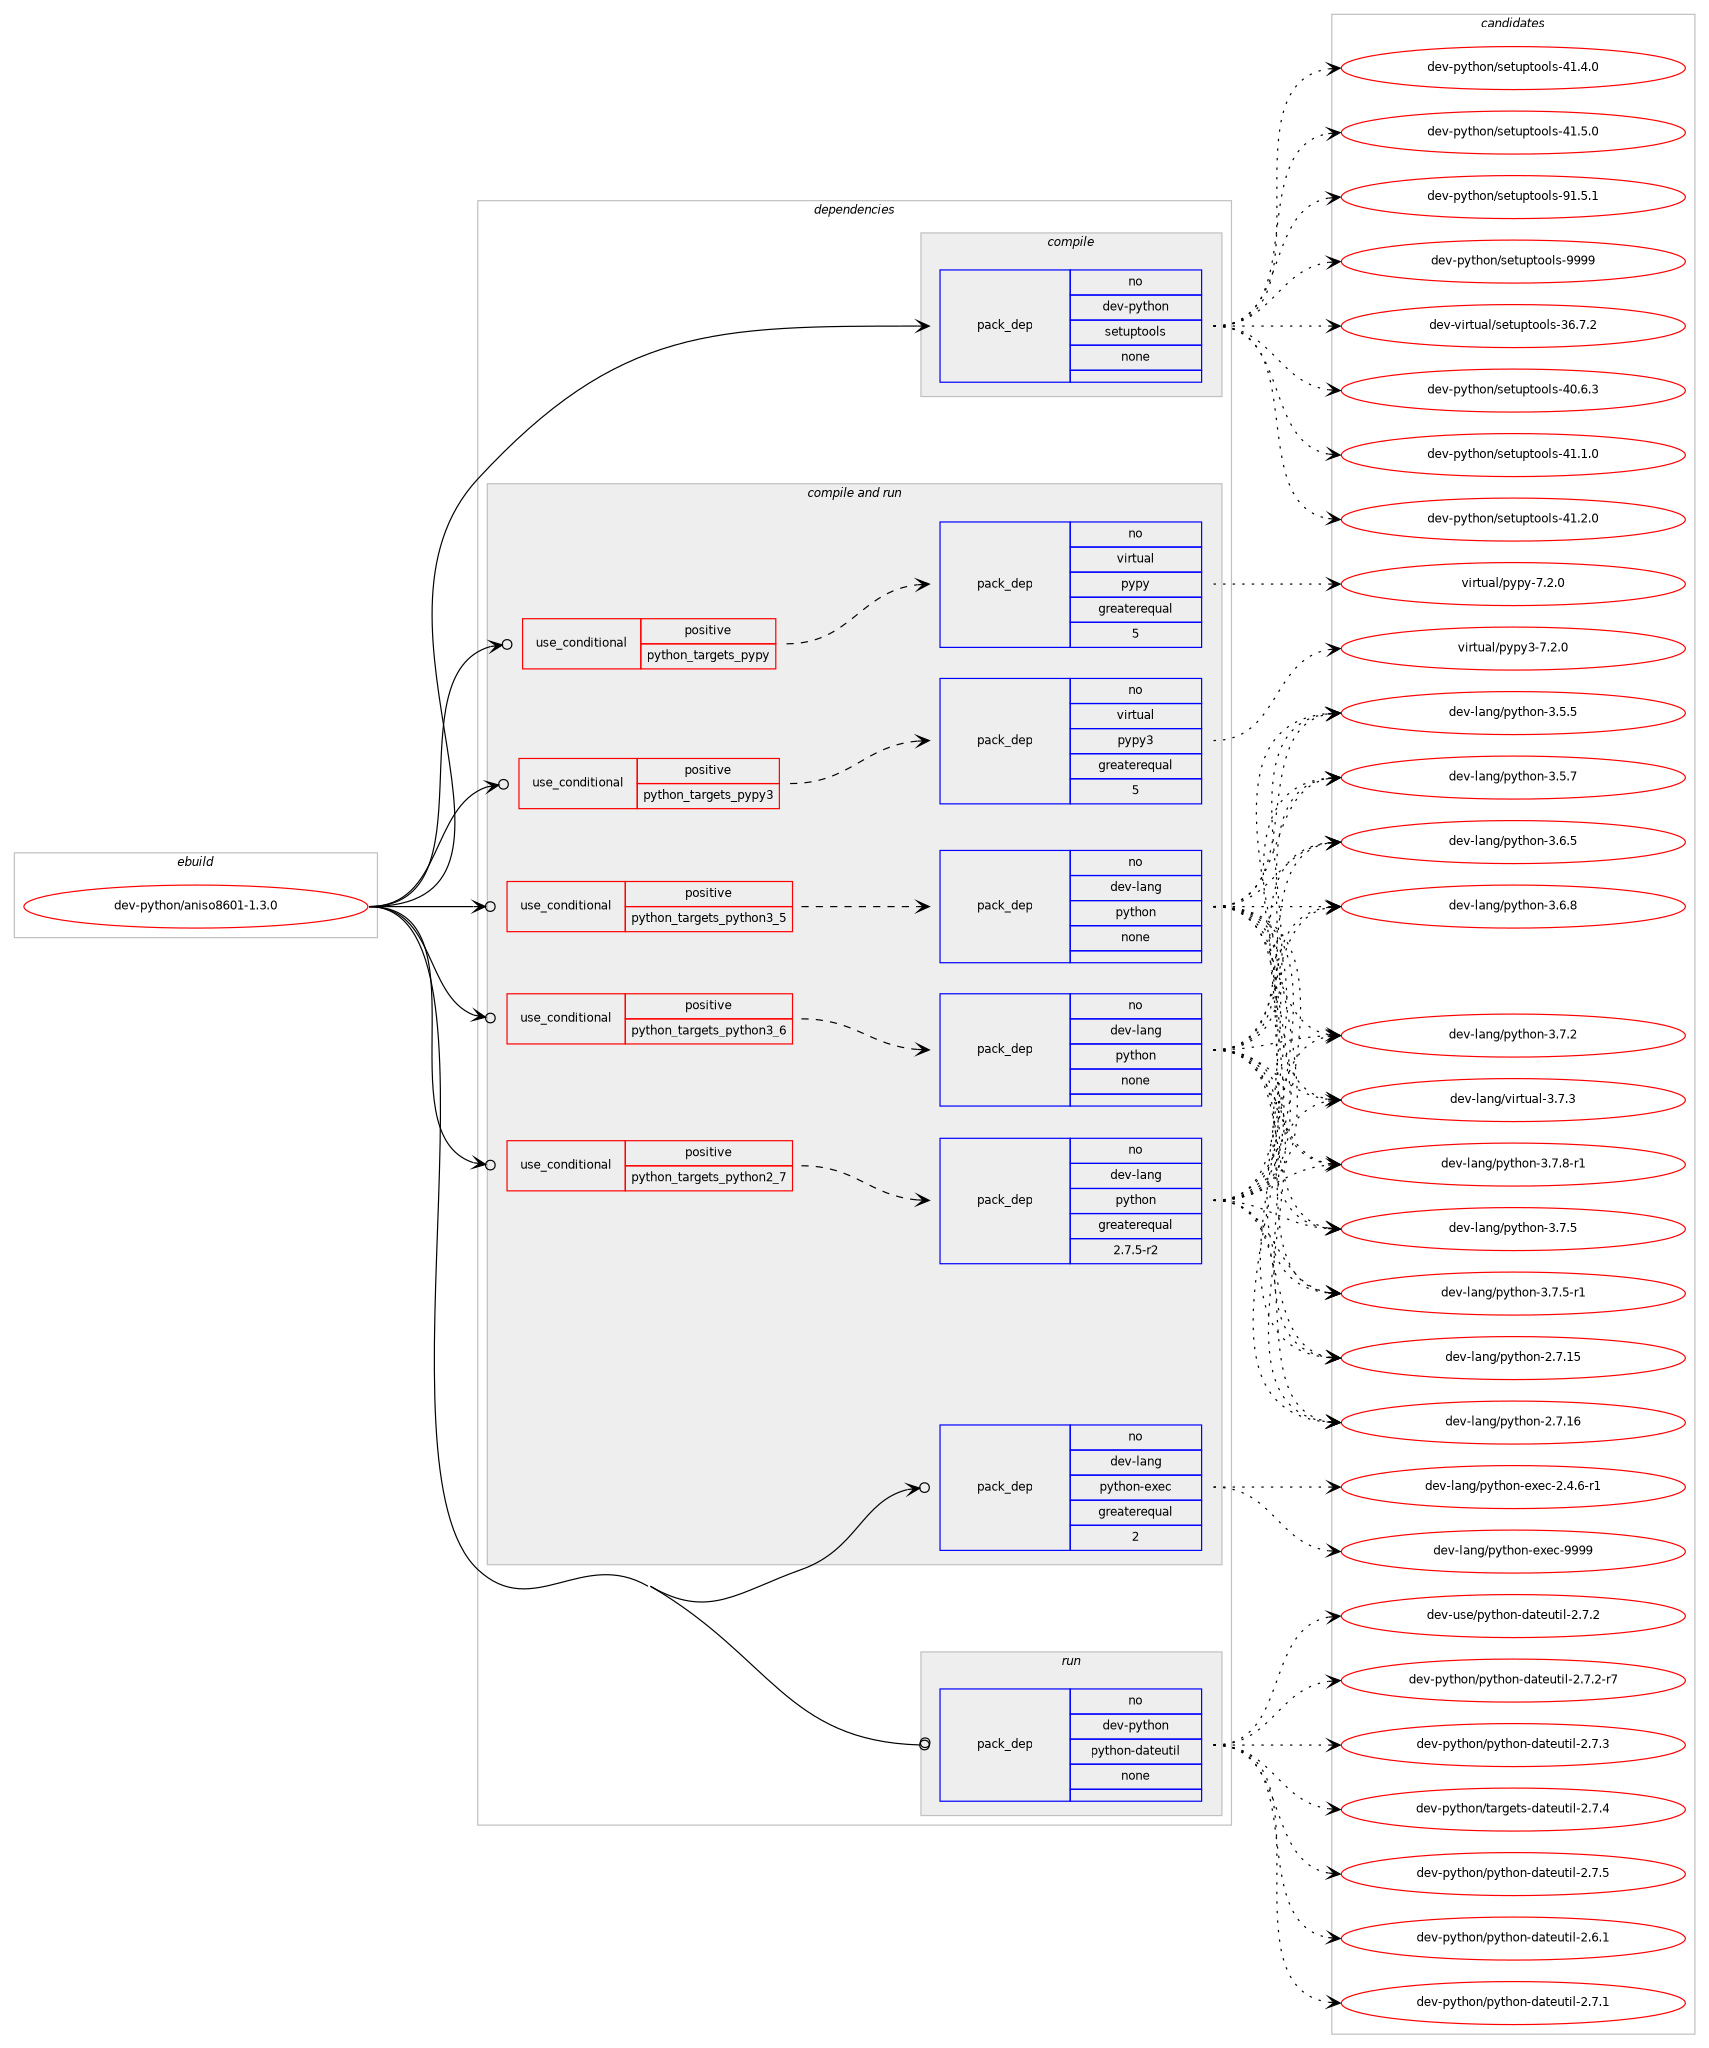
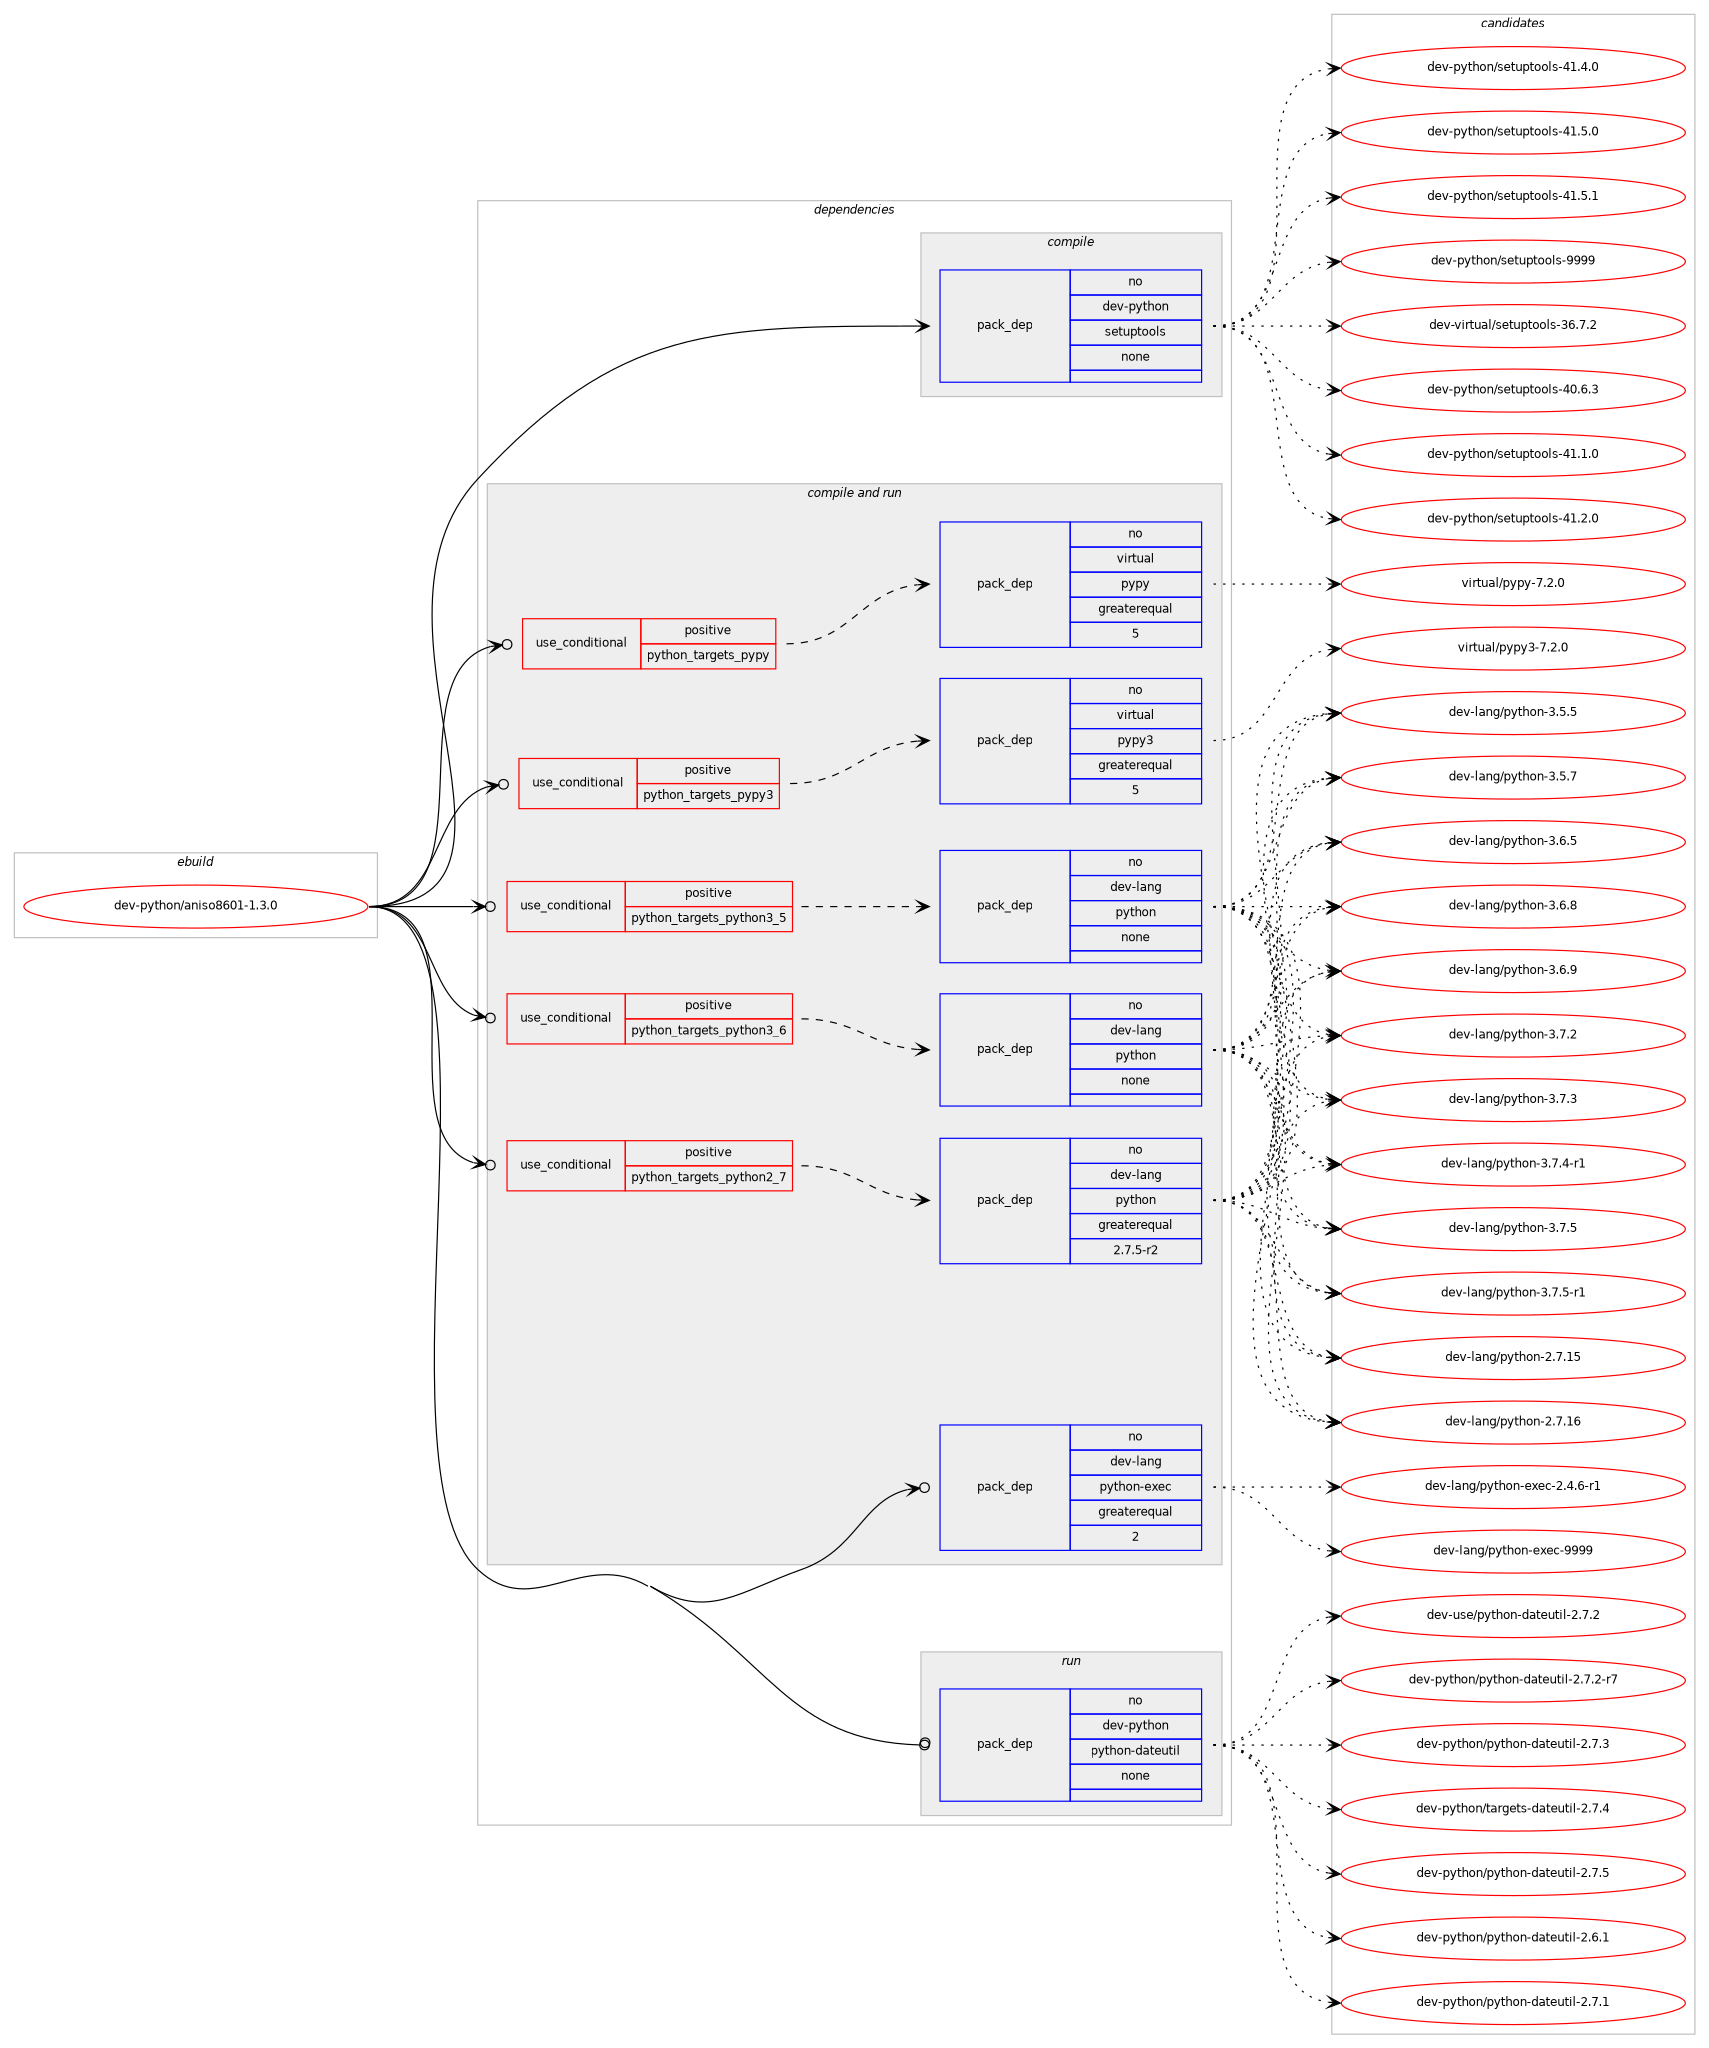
(1513, 197) -> (1513, 197)
none -> (1513, 971)
(1513, 1100) -> (1513, 1100)
(1513, 1165) -> (1513, 1165)
